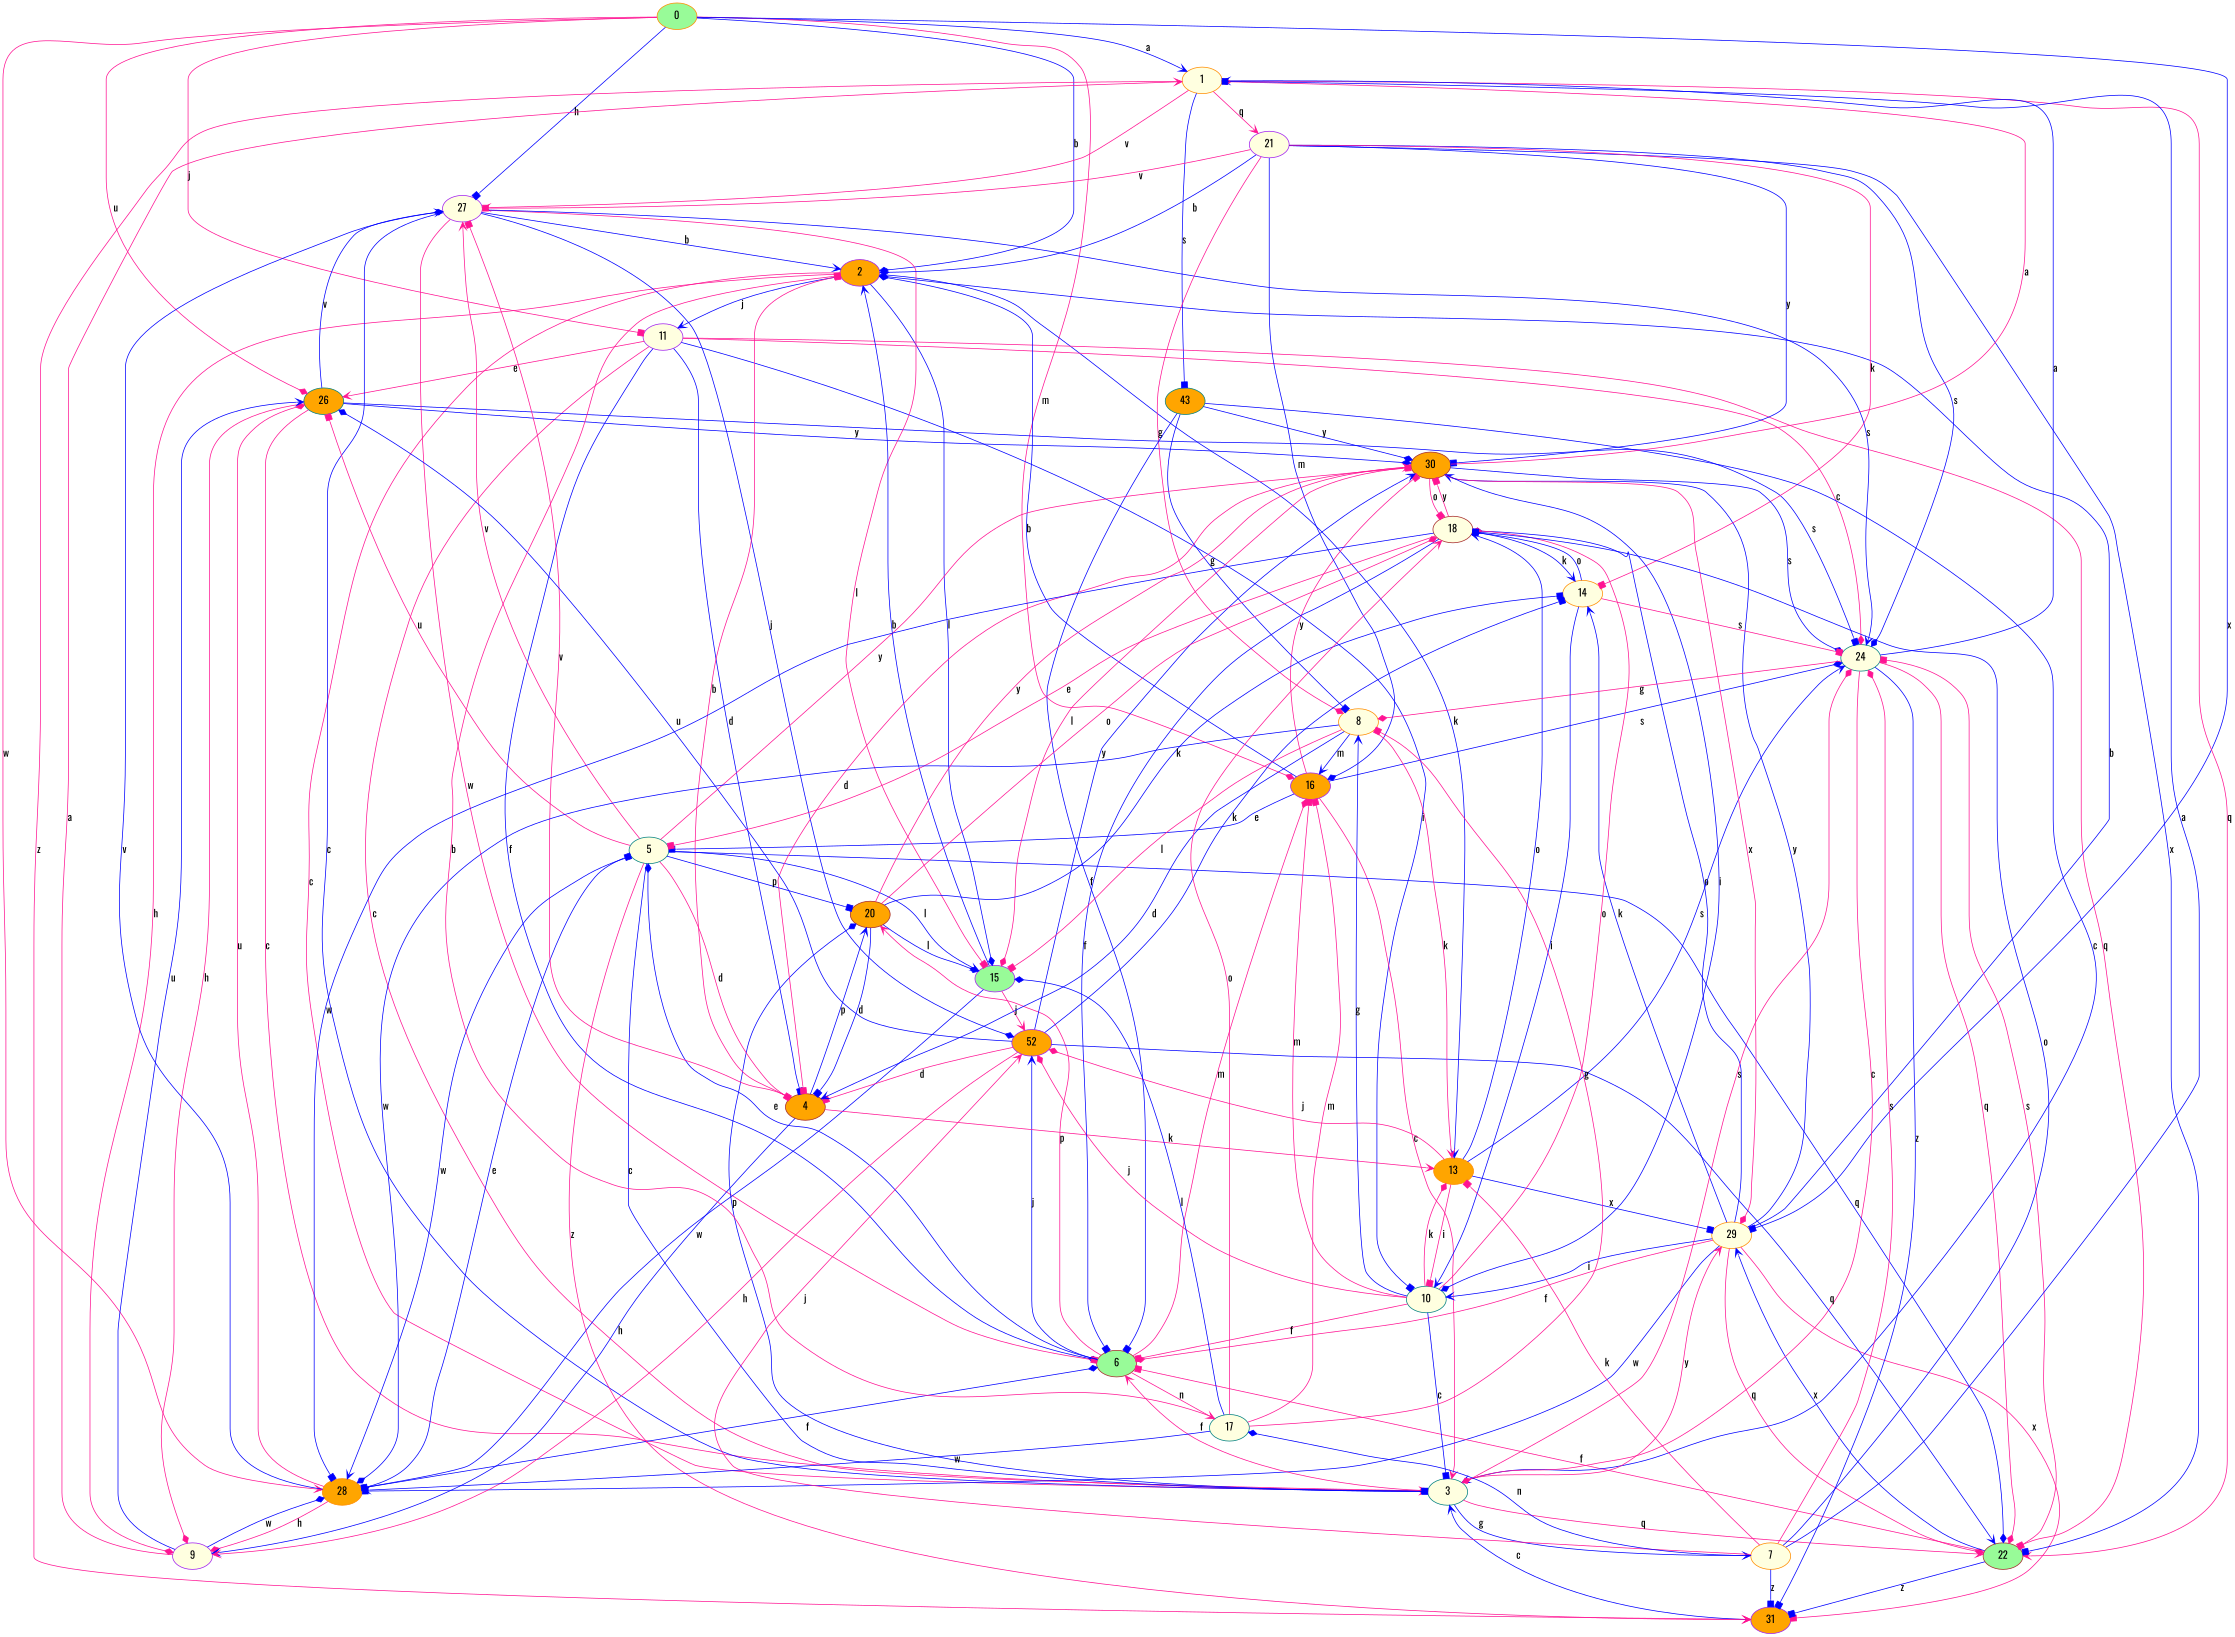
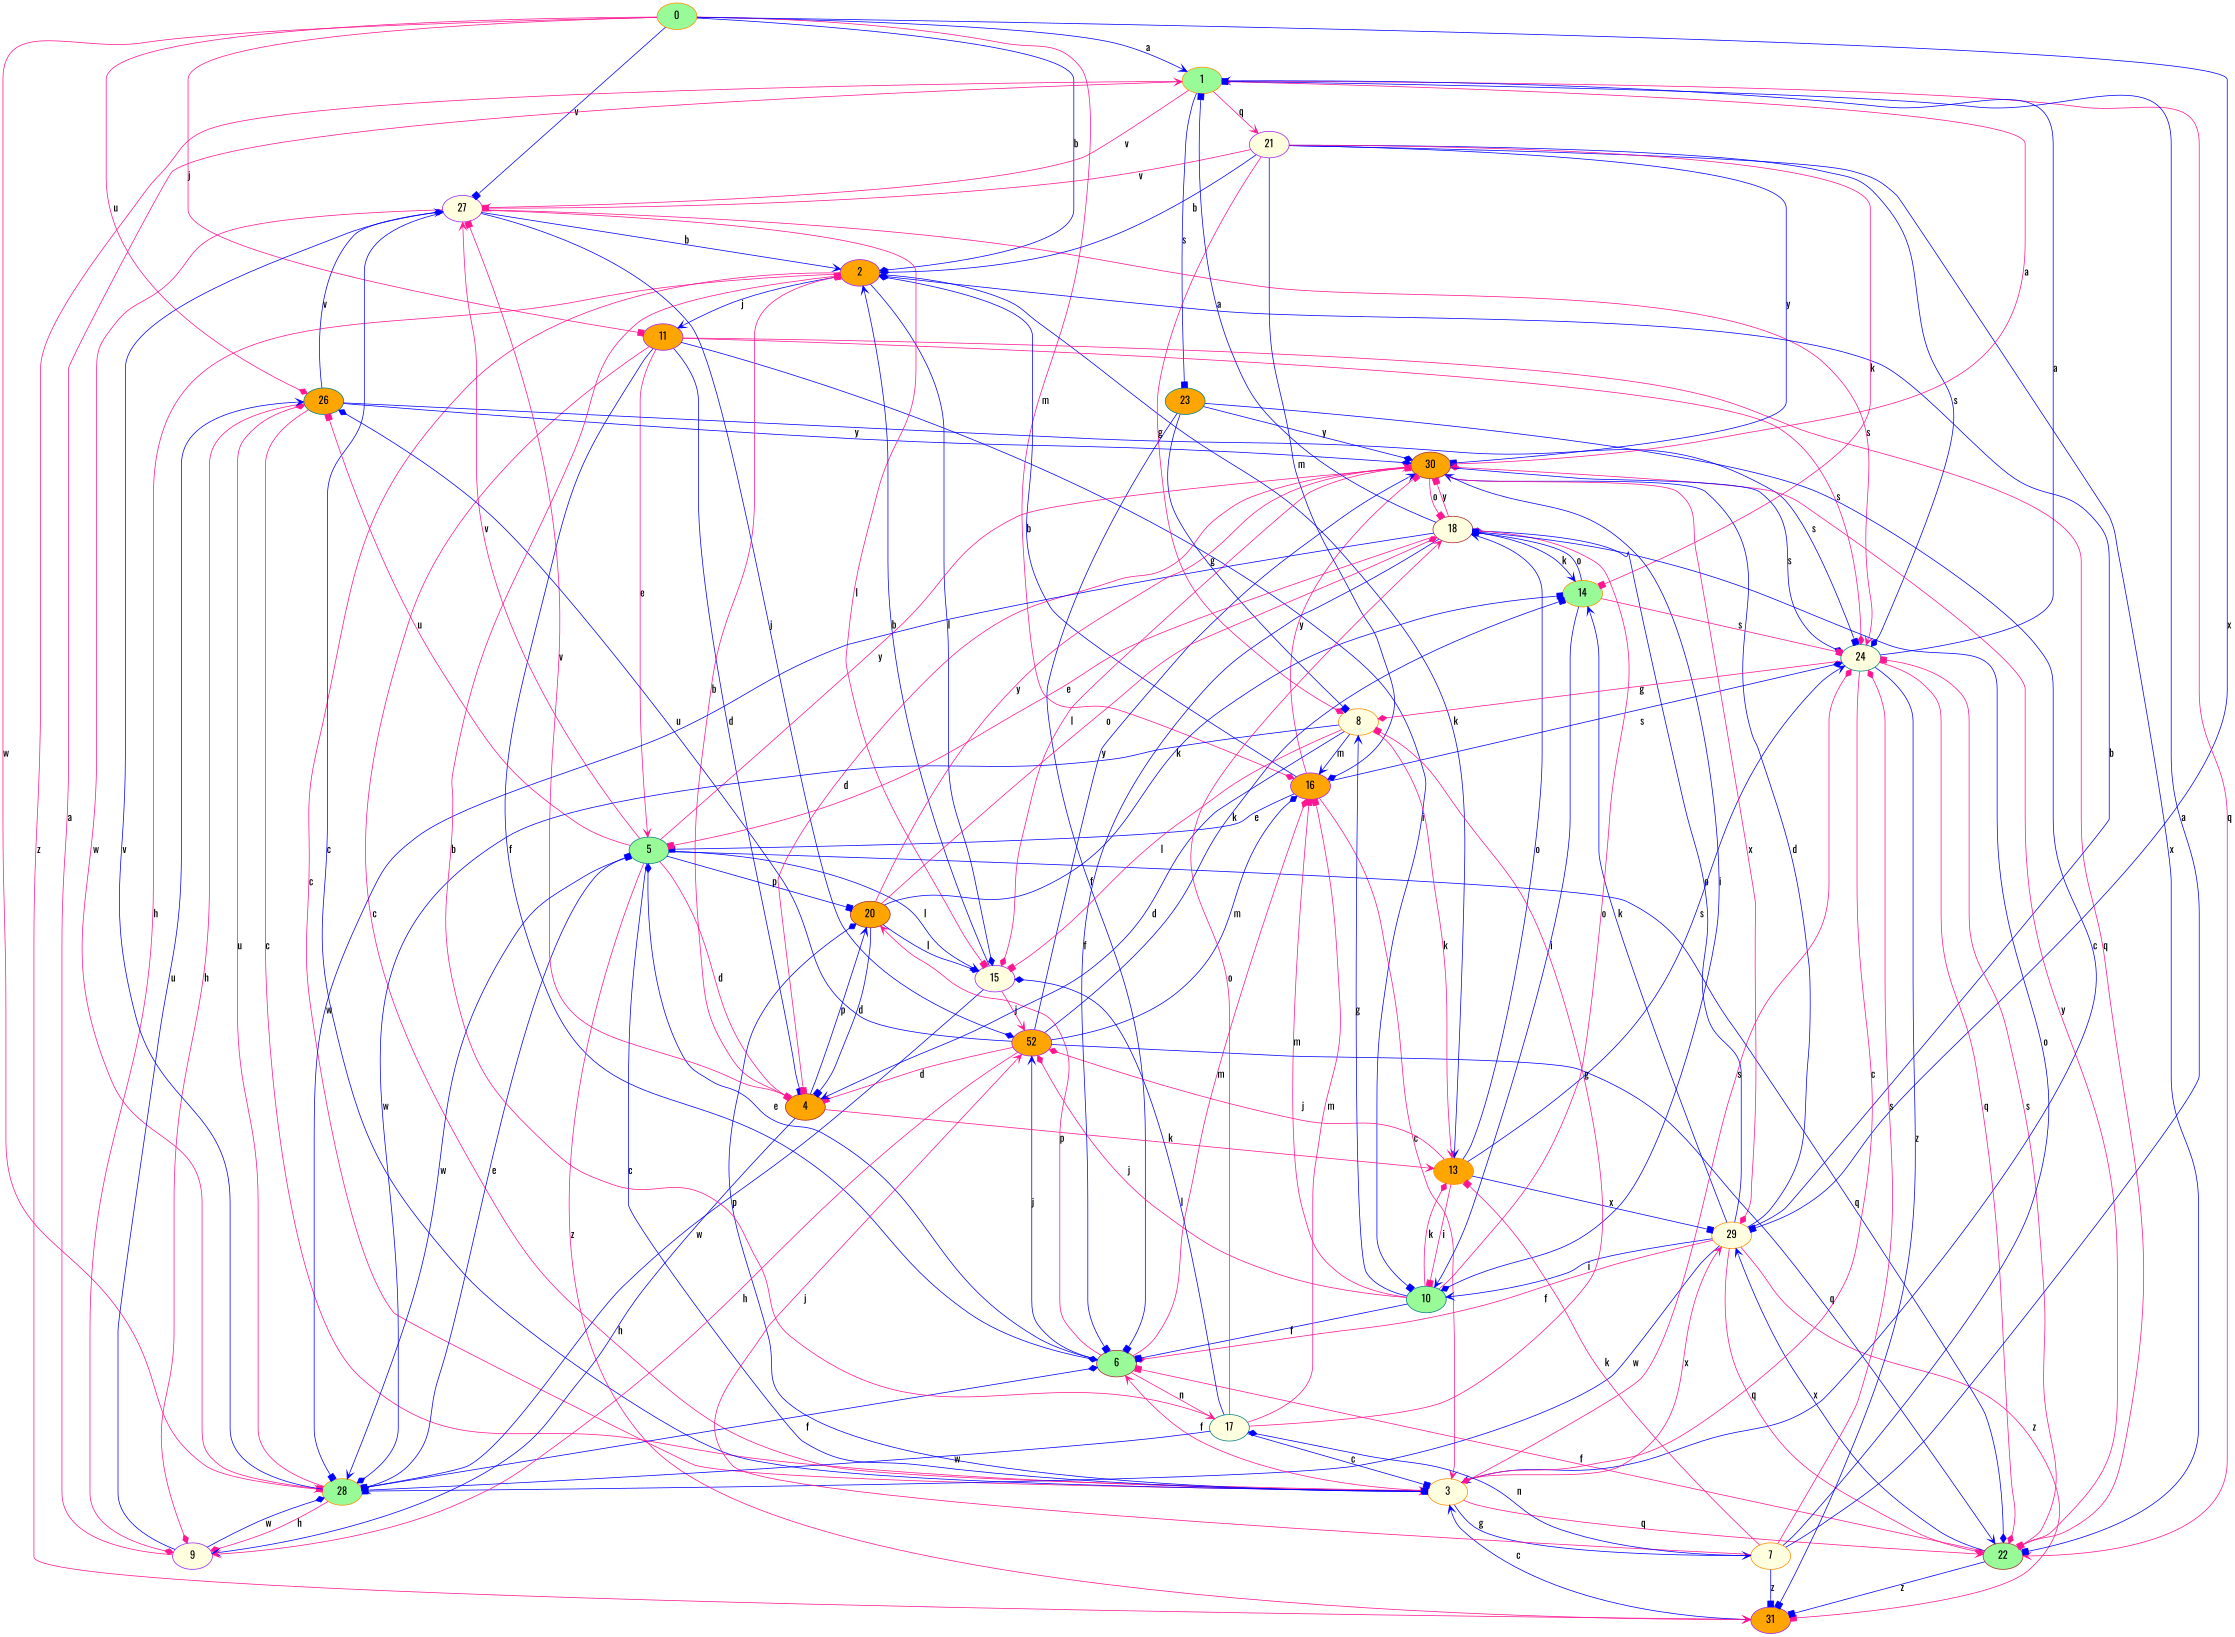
(1202, 80) -> (1202, 80)
(577, 112) -> (577, 112)
(1301, 290) -> (1301, 290)
(663, 337) -> (663, 337)
(497, 368) -> (640, 588)
none -> (1241, 373)
(1185, 401) -> (1185, 401)
(1839, 497) -> (1839, 497)
(1583, 594) -> (1583, 594)
none -> (2026, 827)
(649, 850) -> (649, 850)
(1795, 850) -> (1795, 850)
(497, 909) -> (96, 782)
none -> (1207, 960)
(995, 979) -> (995, 979)
(1426, 1299) -> (1426, 1299)
(1275, 1331) -> (1275, 1331)
(1687, 1364) -> (1687, 1364)
(1437, 1392) -> (1335, 1459)
(2034, 1428) -> (2034, 1428)
(342, 1492) -> (342, 1492)
(1448, 1492) -> (1448, 1492)
